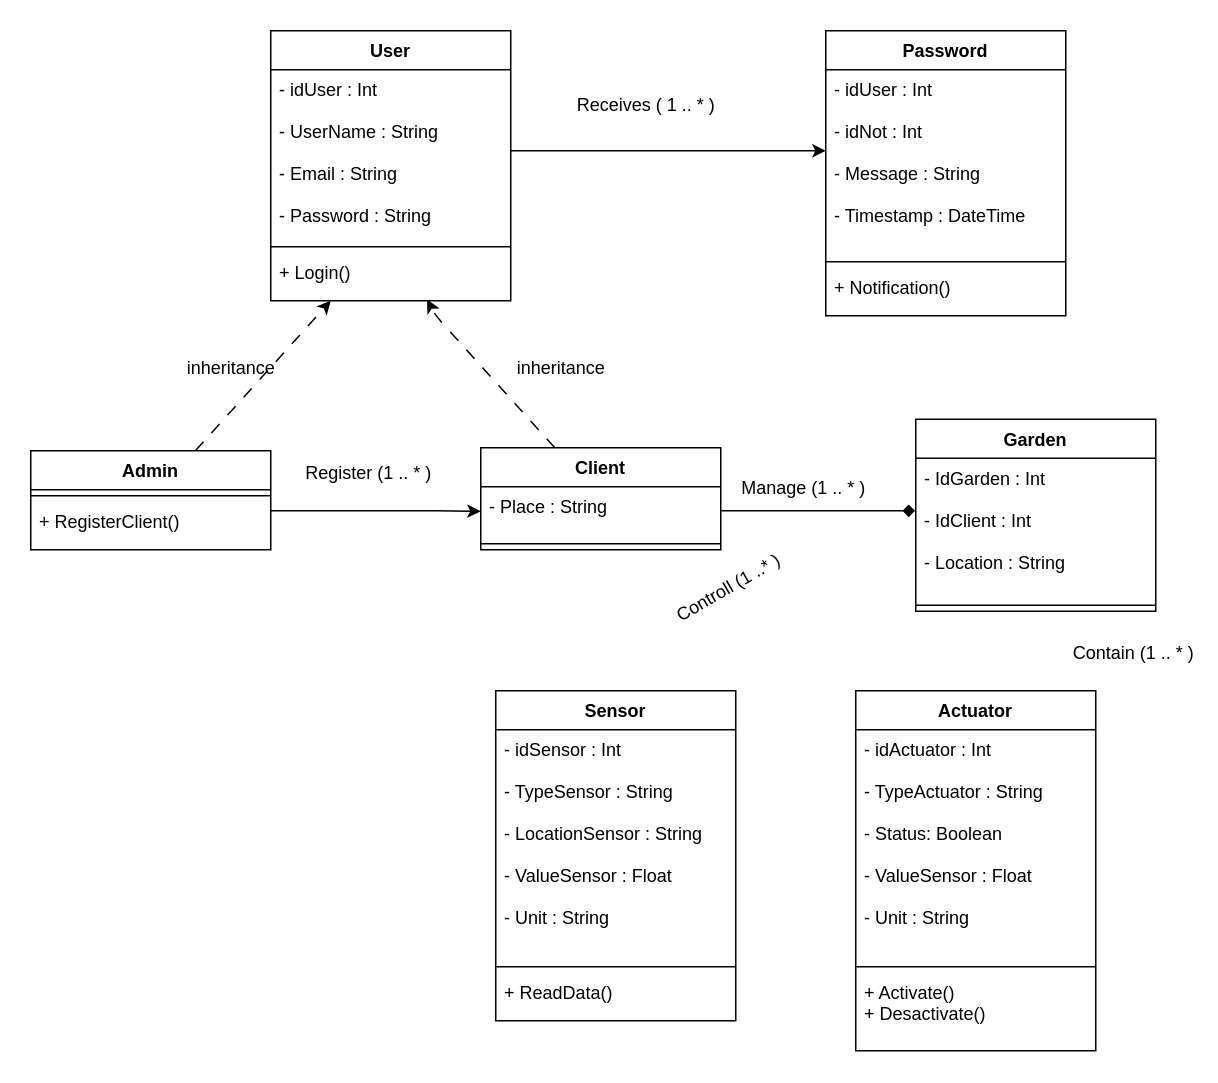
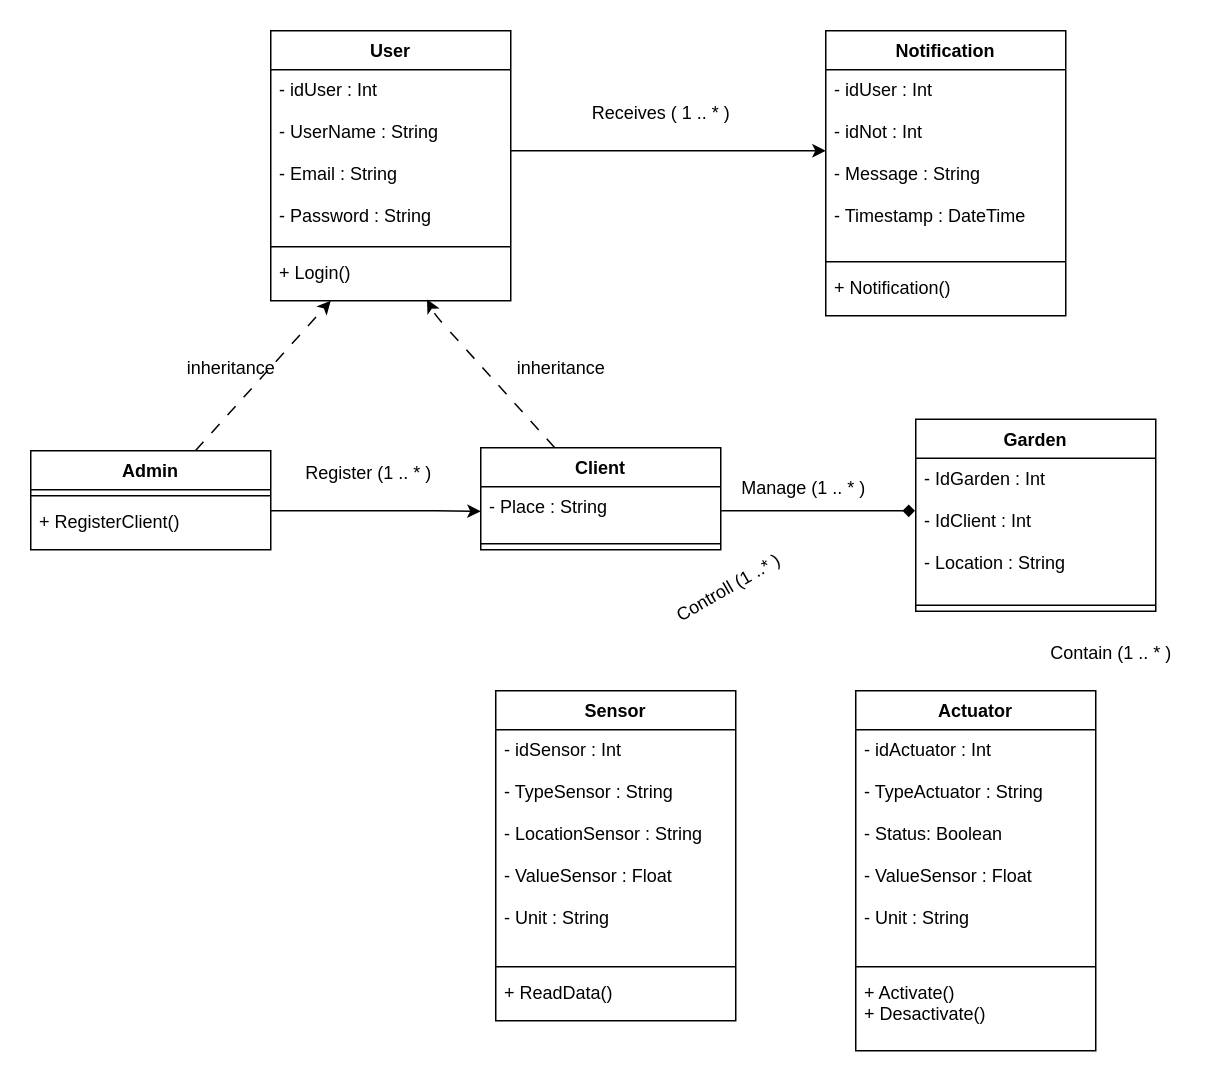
(945, 51) -> (945, 51)
(646, 106) -> (661, 113)
(1133, 653) -> (1111, 653)
